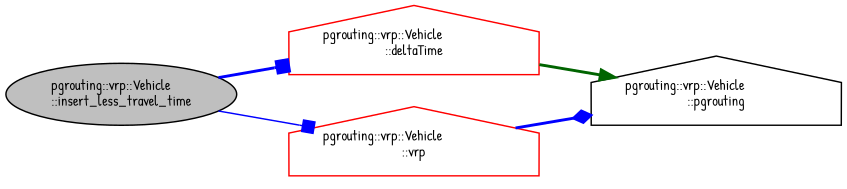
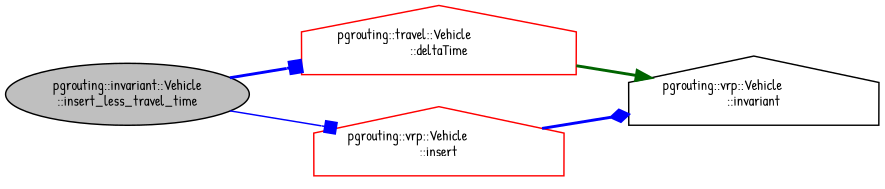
(414, 44) -> (439, 44)
(121, 94) -> (127, 94)
(716, 94) -> (754, 94)
(414, 145) -> (439, 145)
